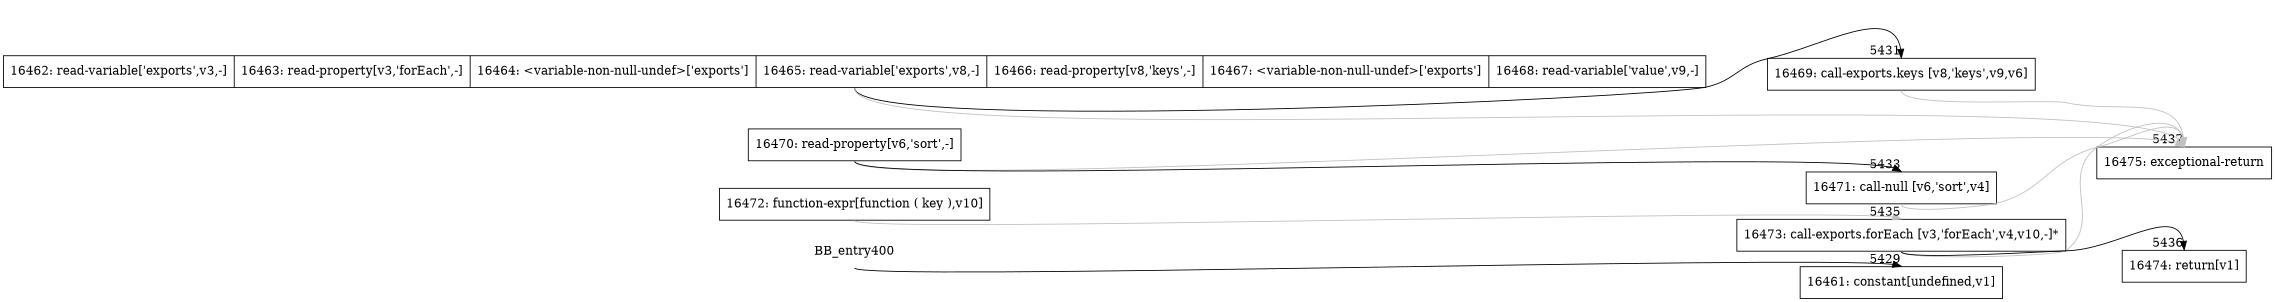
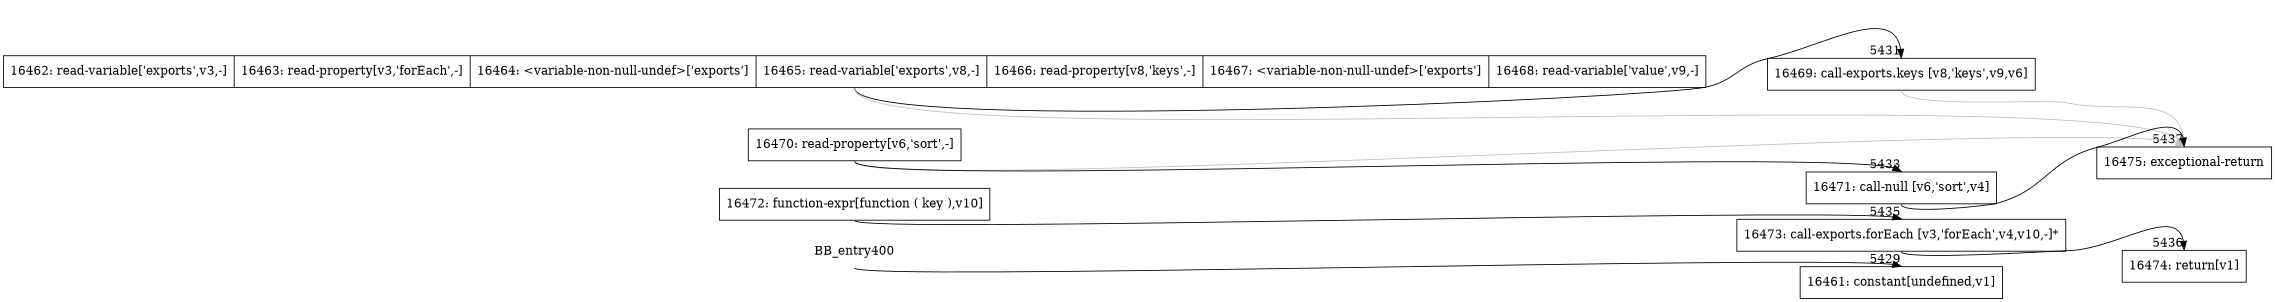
(2046, 176) -> (2046, 176)
(1374, 220) -> (1374, 220)
(2079, 232) -> none
